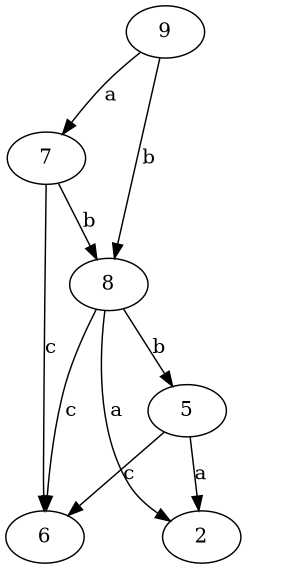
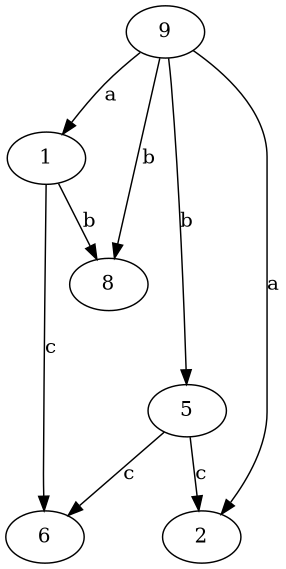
(46, 158) -> (46, 158)
(144, 341) -> (180, 214)
(61, 400) -> none
(106, 420) -> (267, 267)
(201, 474) -> (201, 474)
